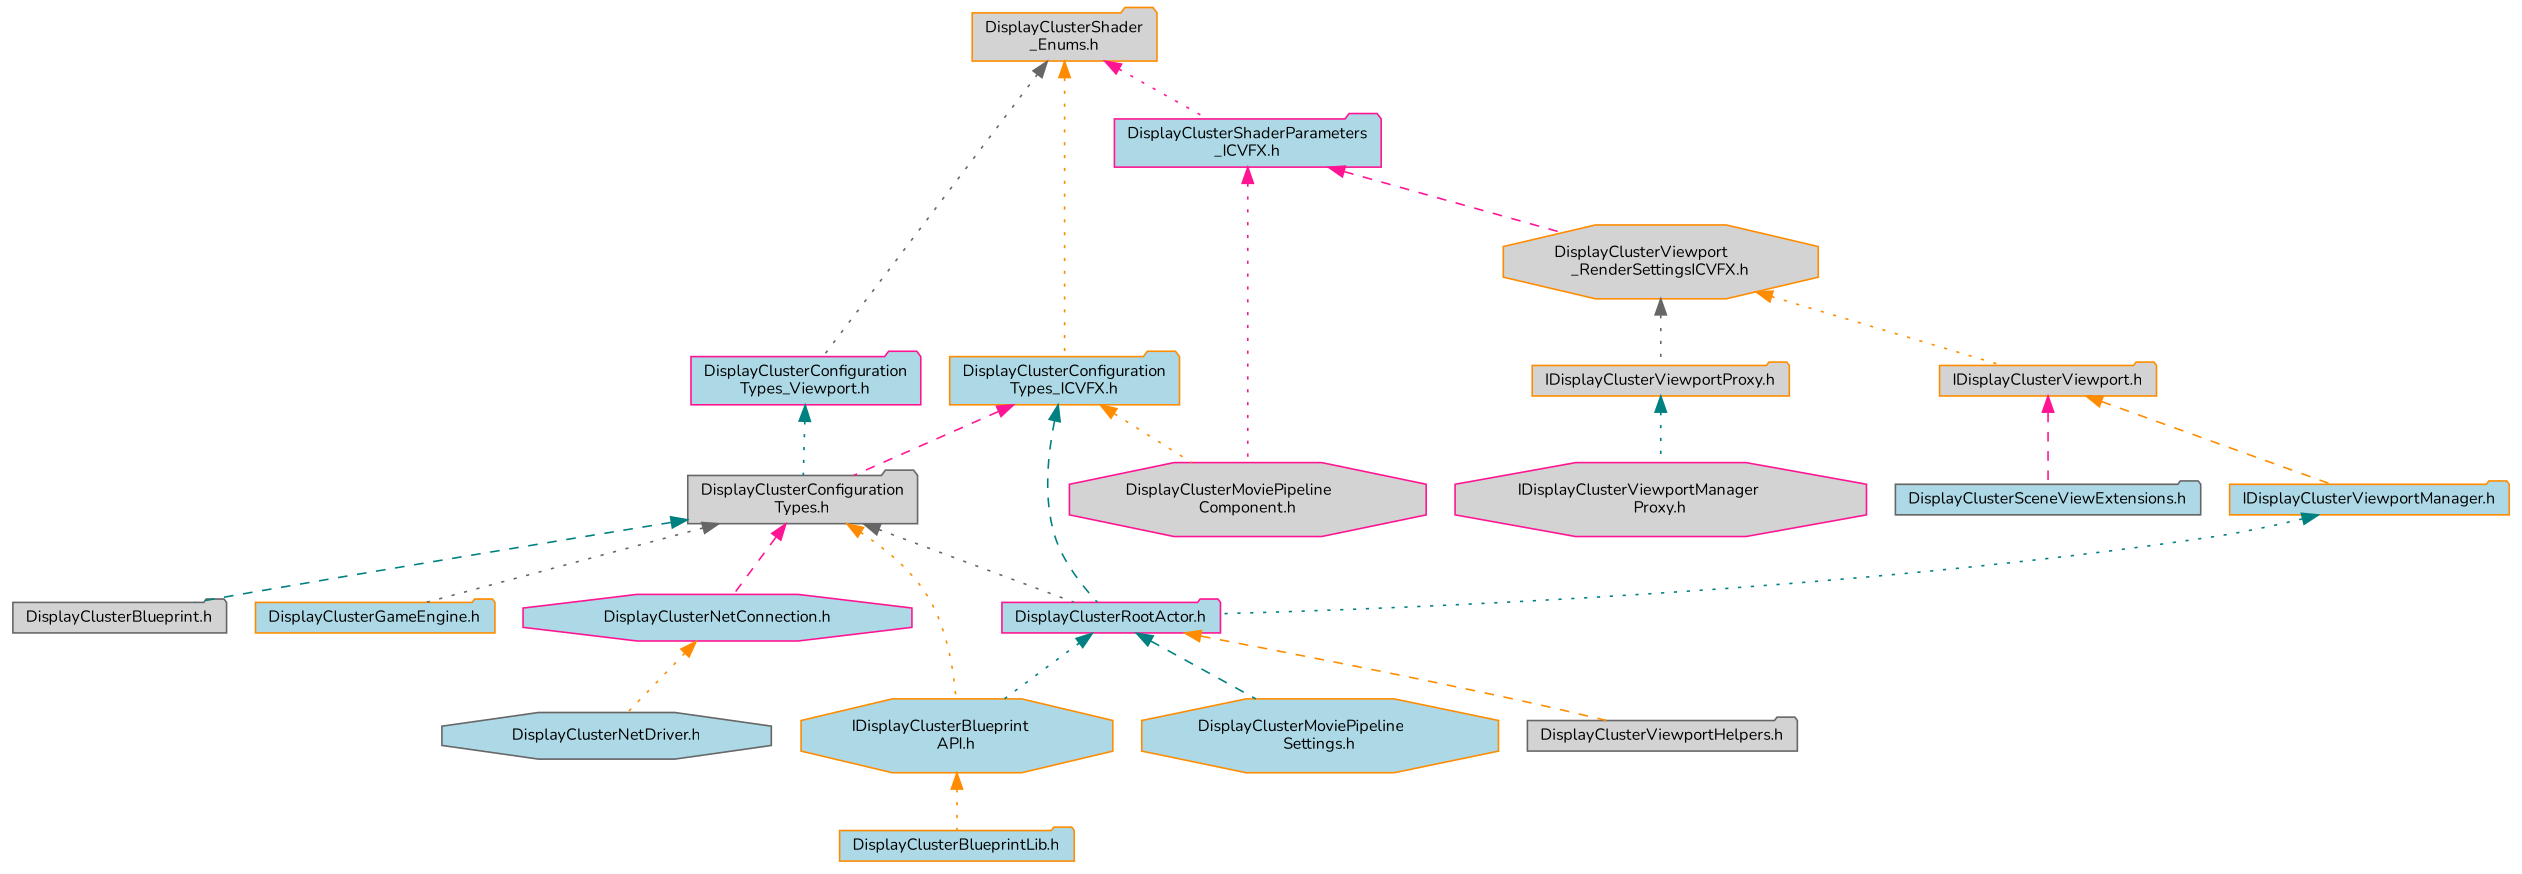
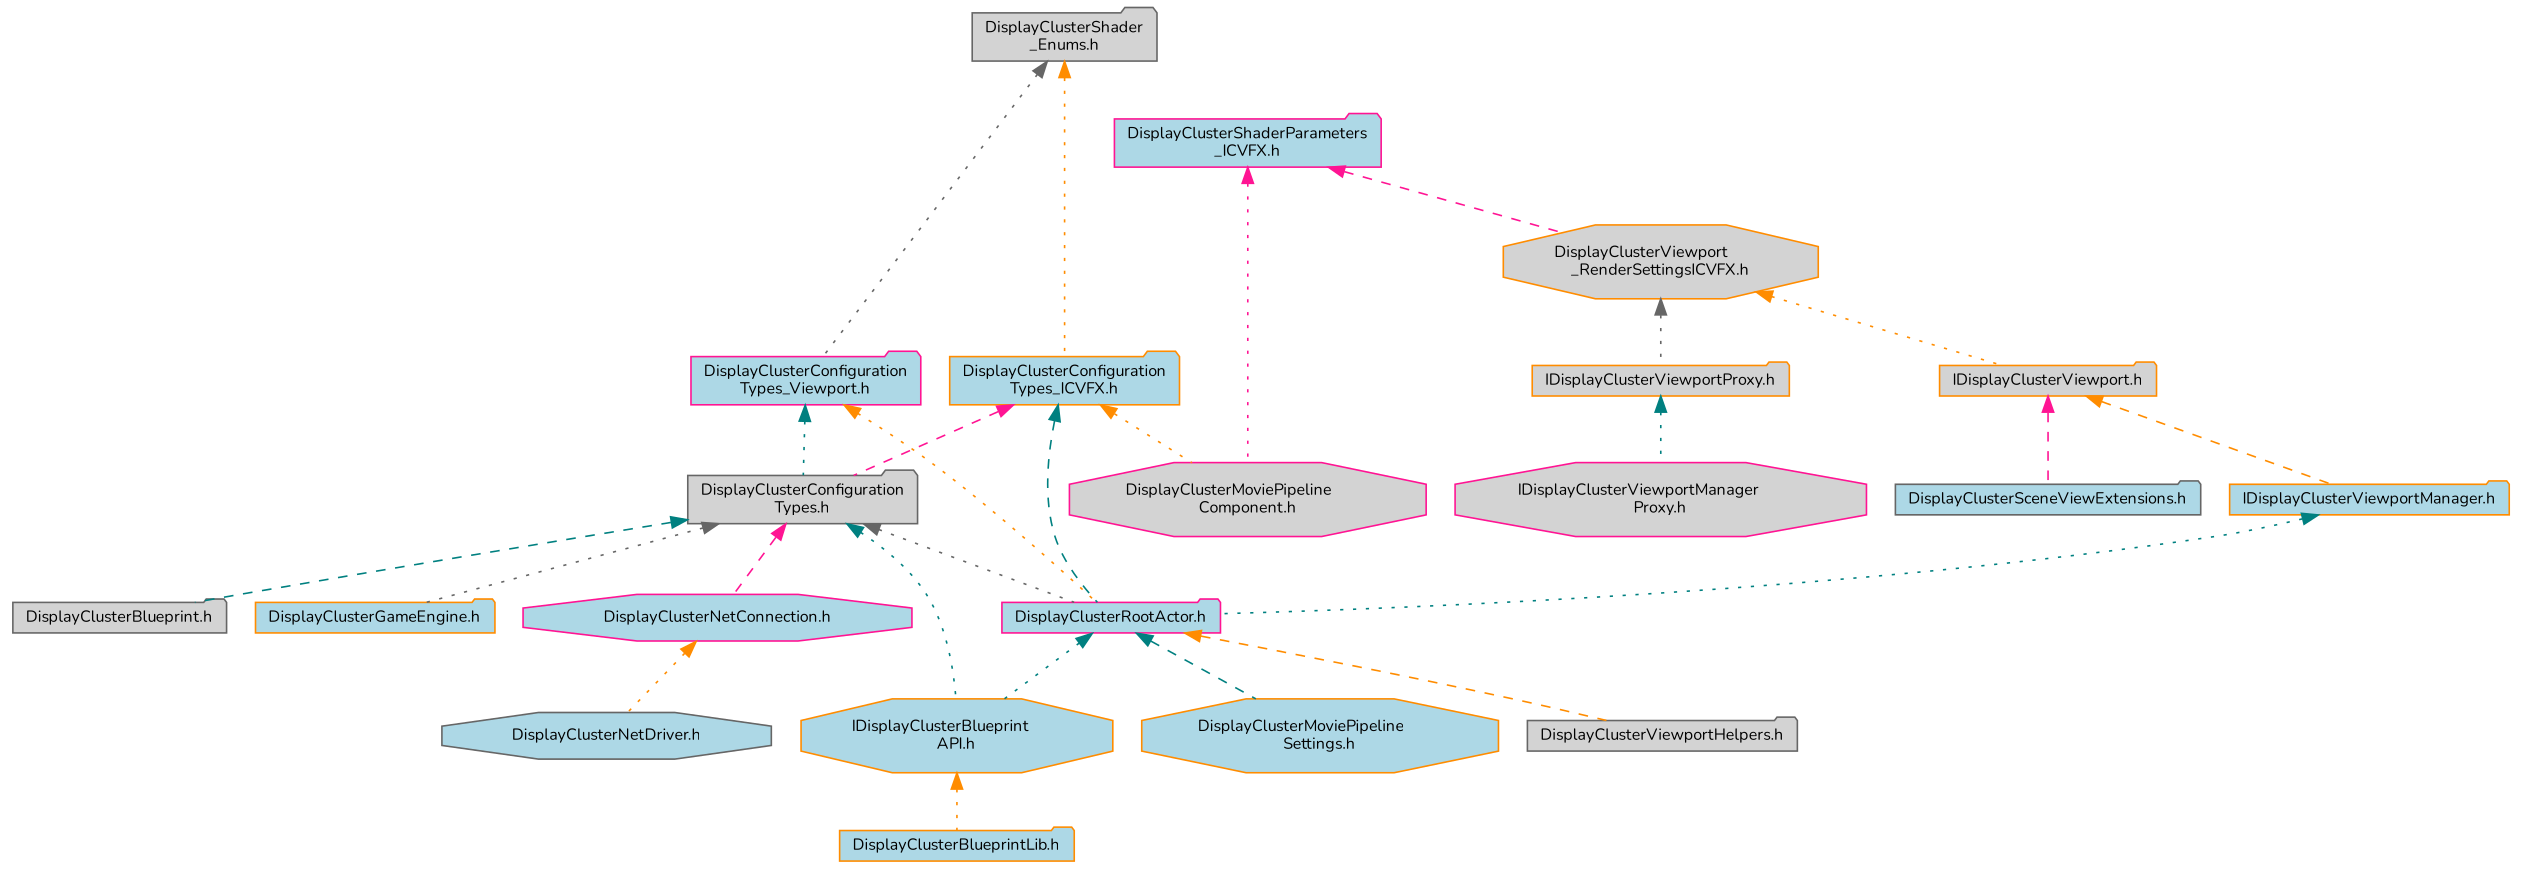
(1065, 37) -> (1065, 37)
(1163, 94) -> none
none -> (982, 502)
(931, 602) -> (931, 602)
